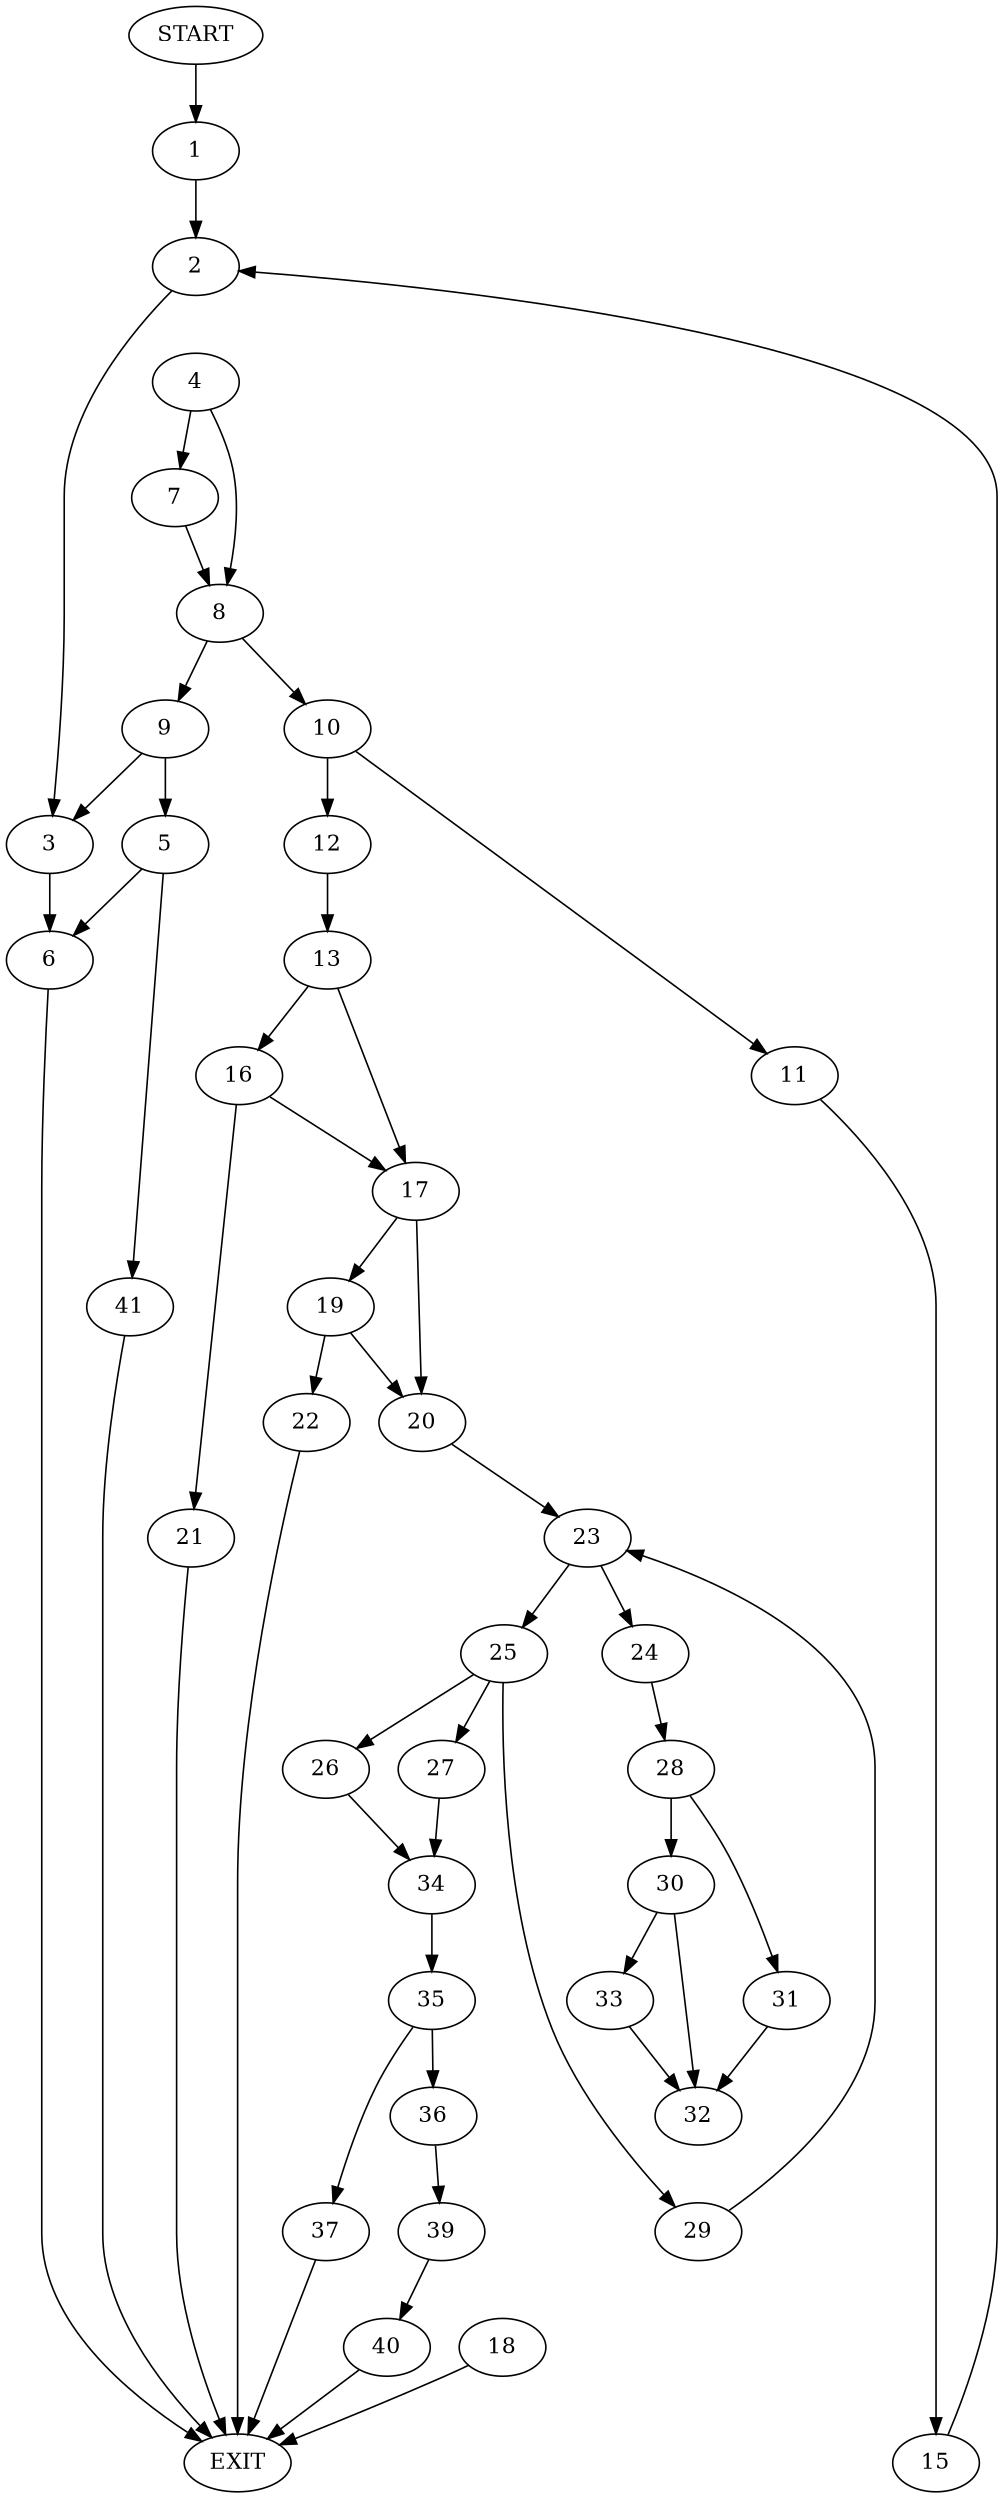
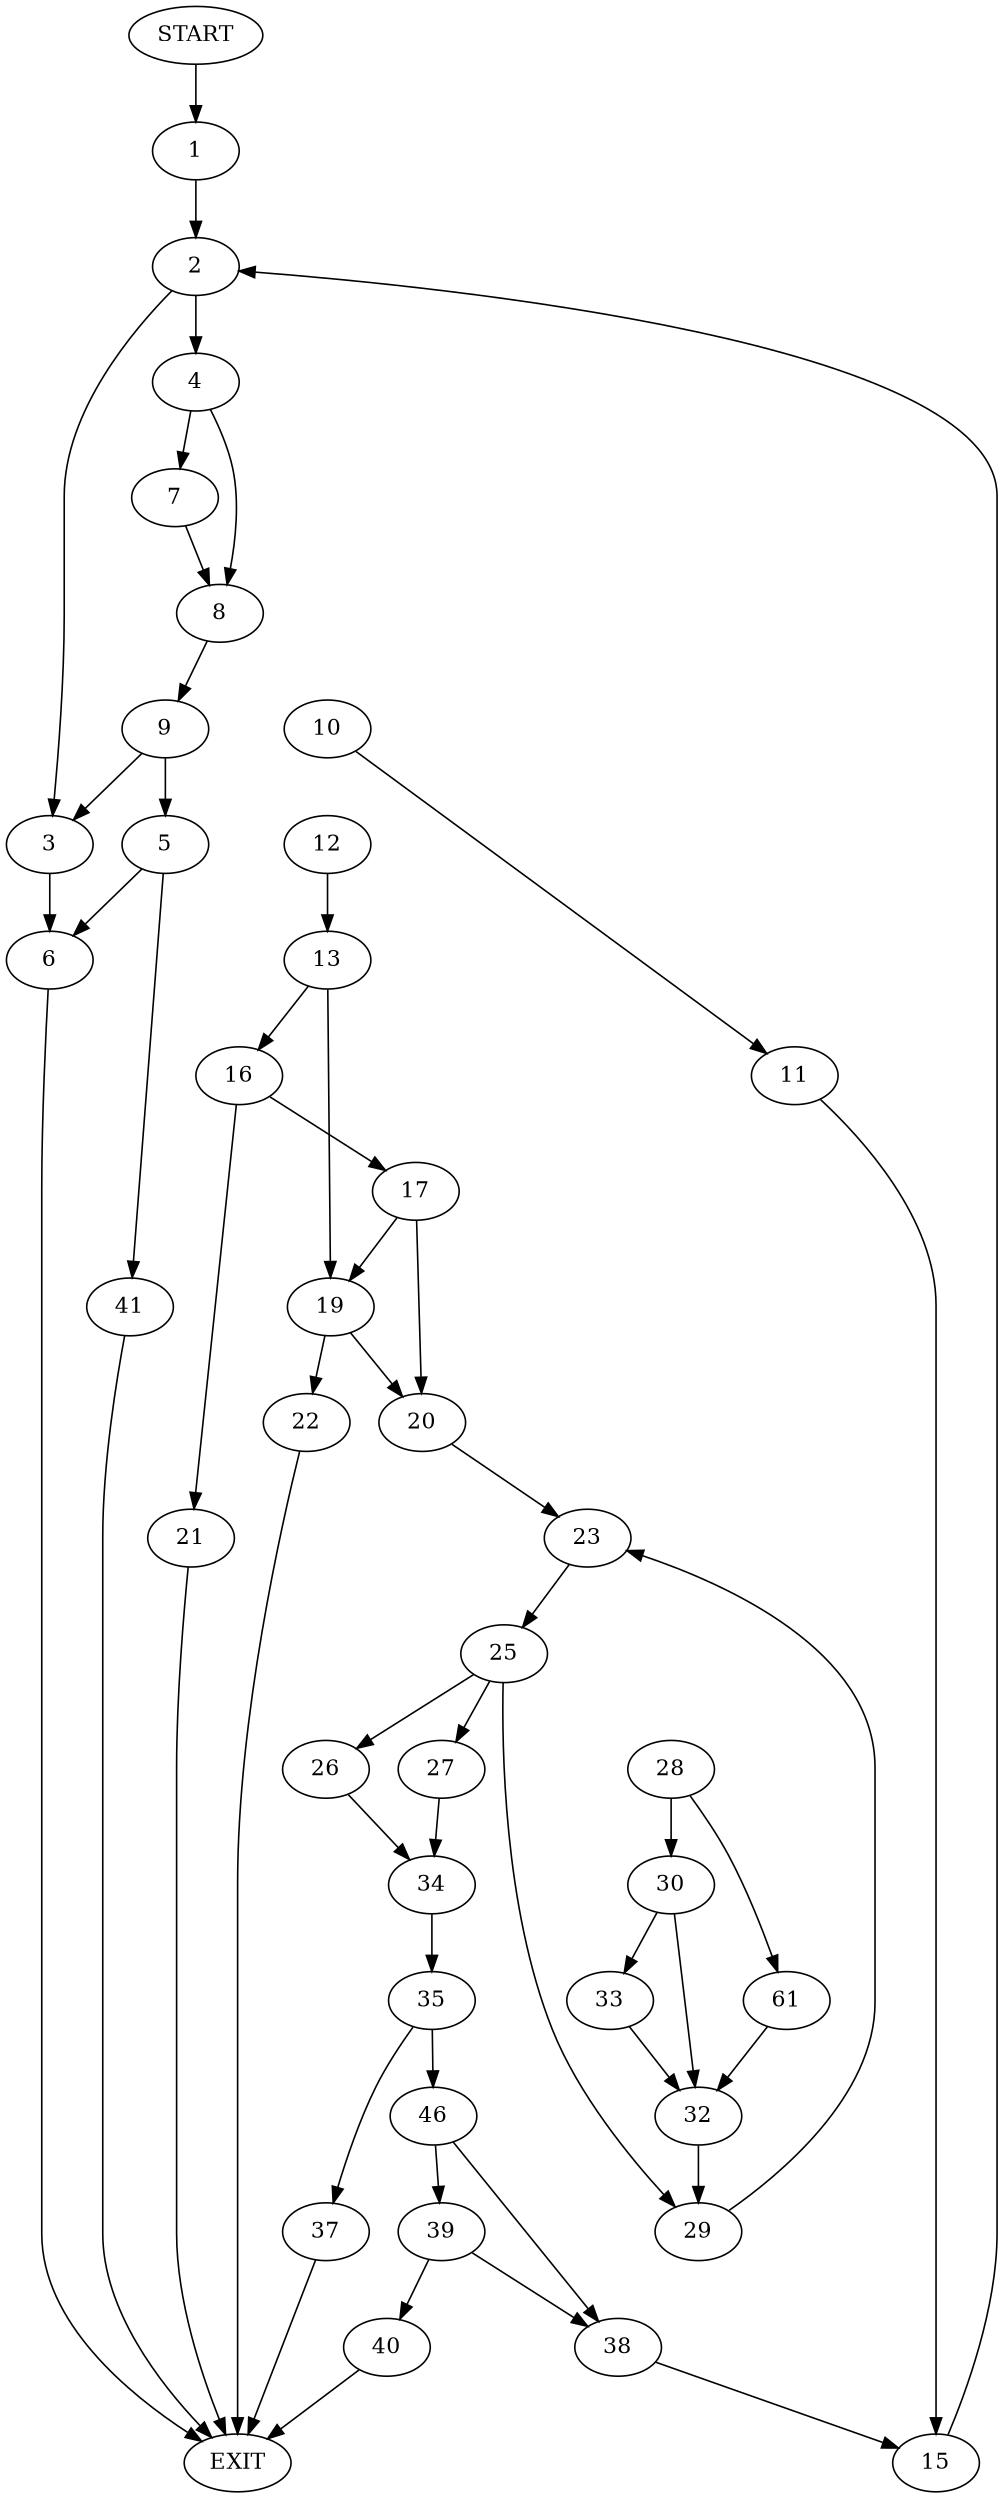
none -> (196, 316)
(268, 665) -> none
(328, 779) -> none
(369, 1068) -> (329, 1118)
(645, 1654) -> none
(787, 2001) -> (787, 2001)
(433, 2116) -> (433, 2116)
none -> (698, 2166)
(503, 2347) -> none
none -> (618, 2347)
